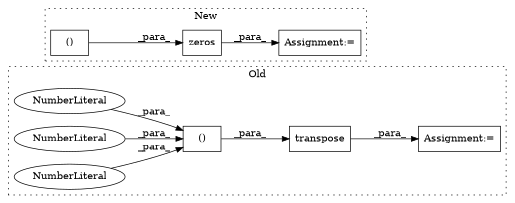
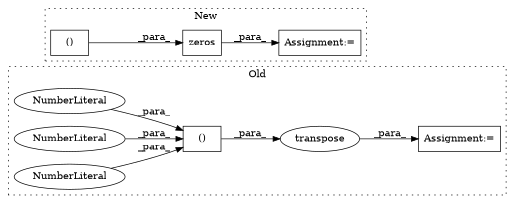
(320, 139) -> (320, 139)
